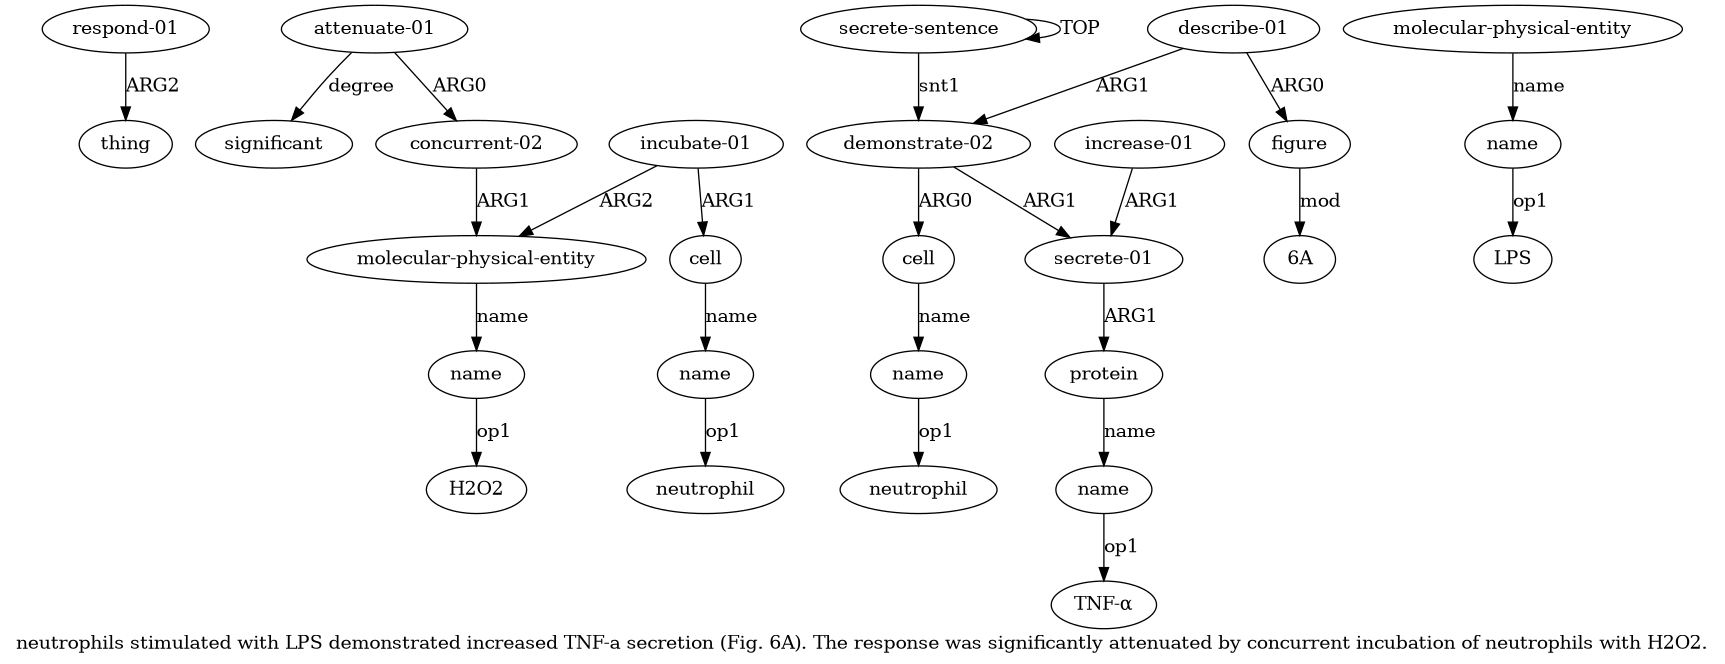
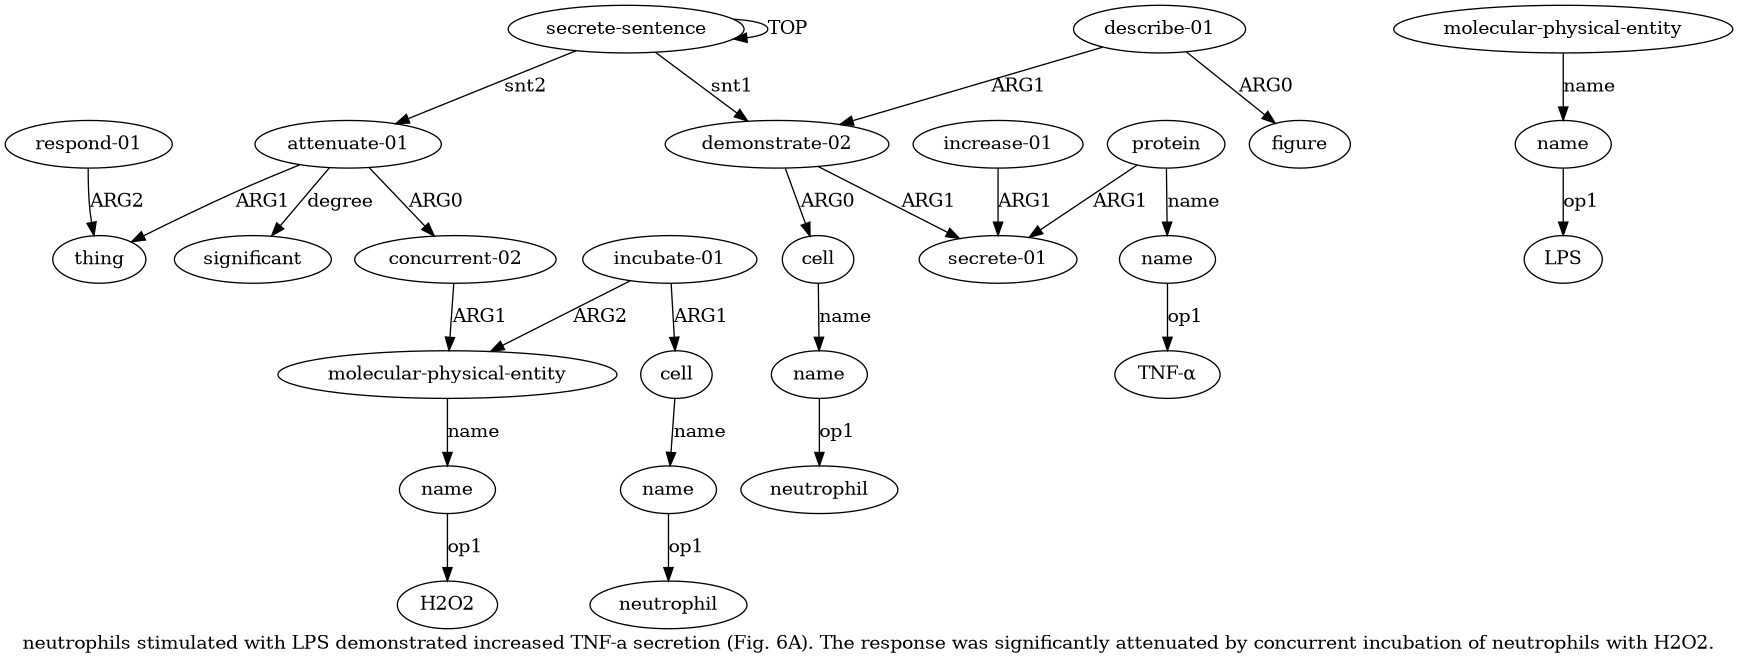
none -> (492, 85)
none -> (221, 199)
(1300, 259) -> none
(1104, 310) -> (1089, 198)
